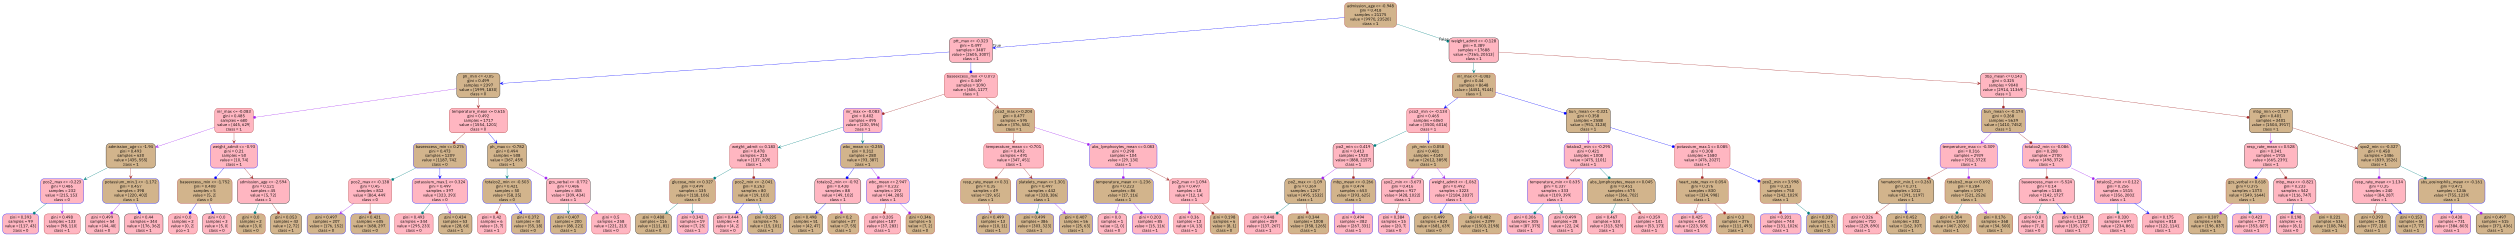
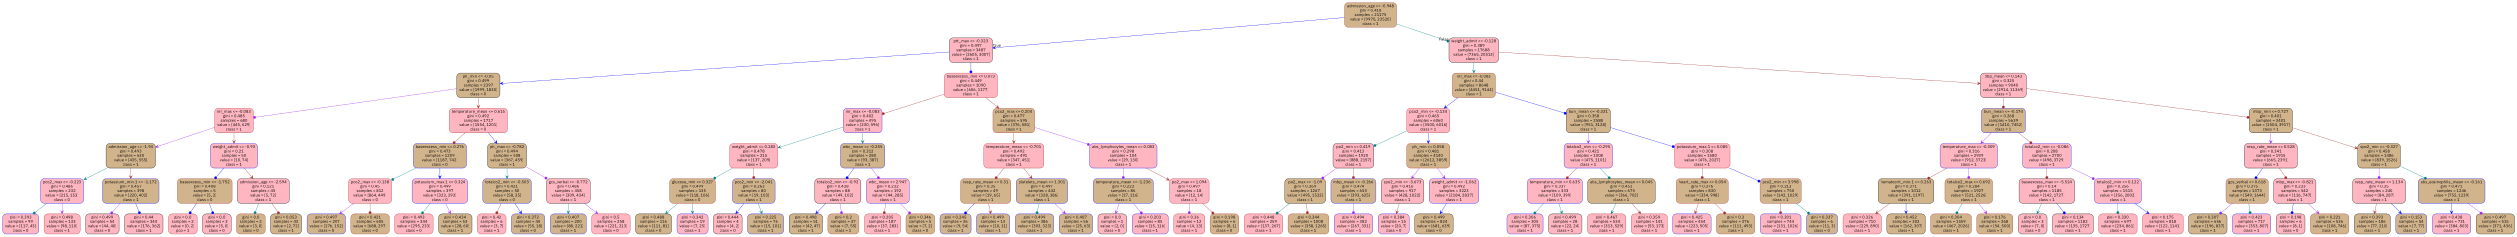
(370, 224) -> (370, 224)
none -> (956, 224)
(1480, 224) -> none
